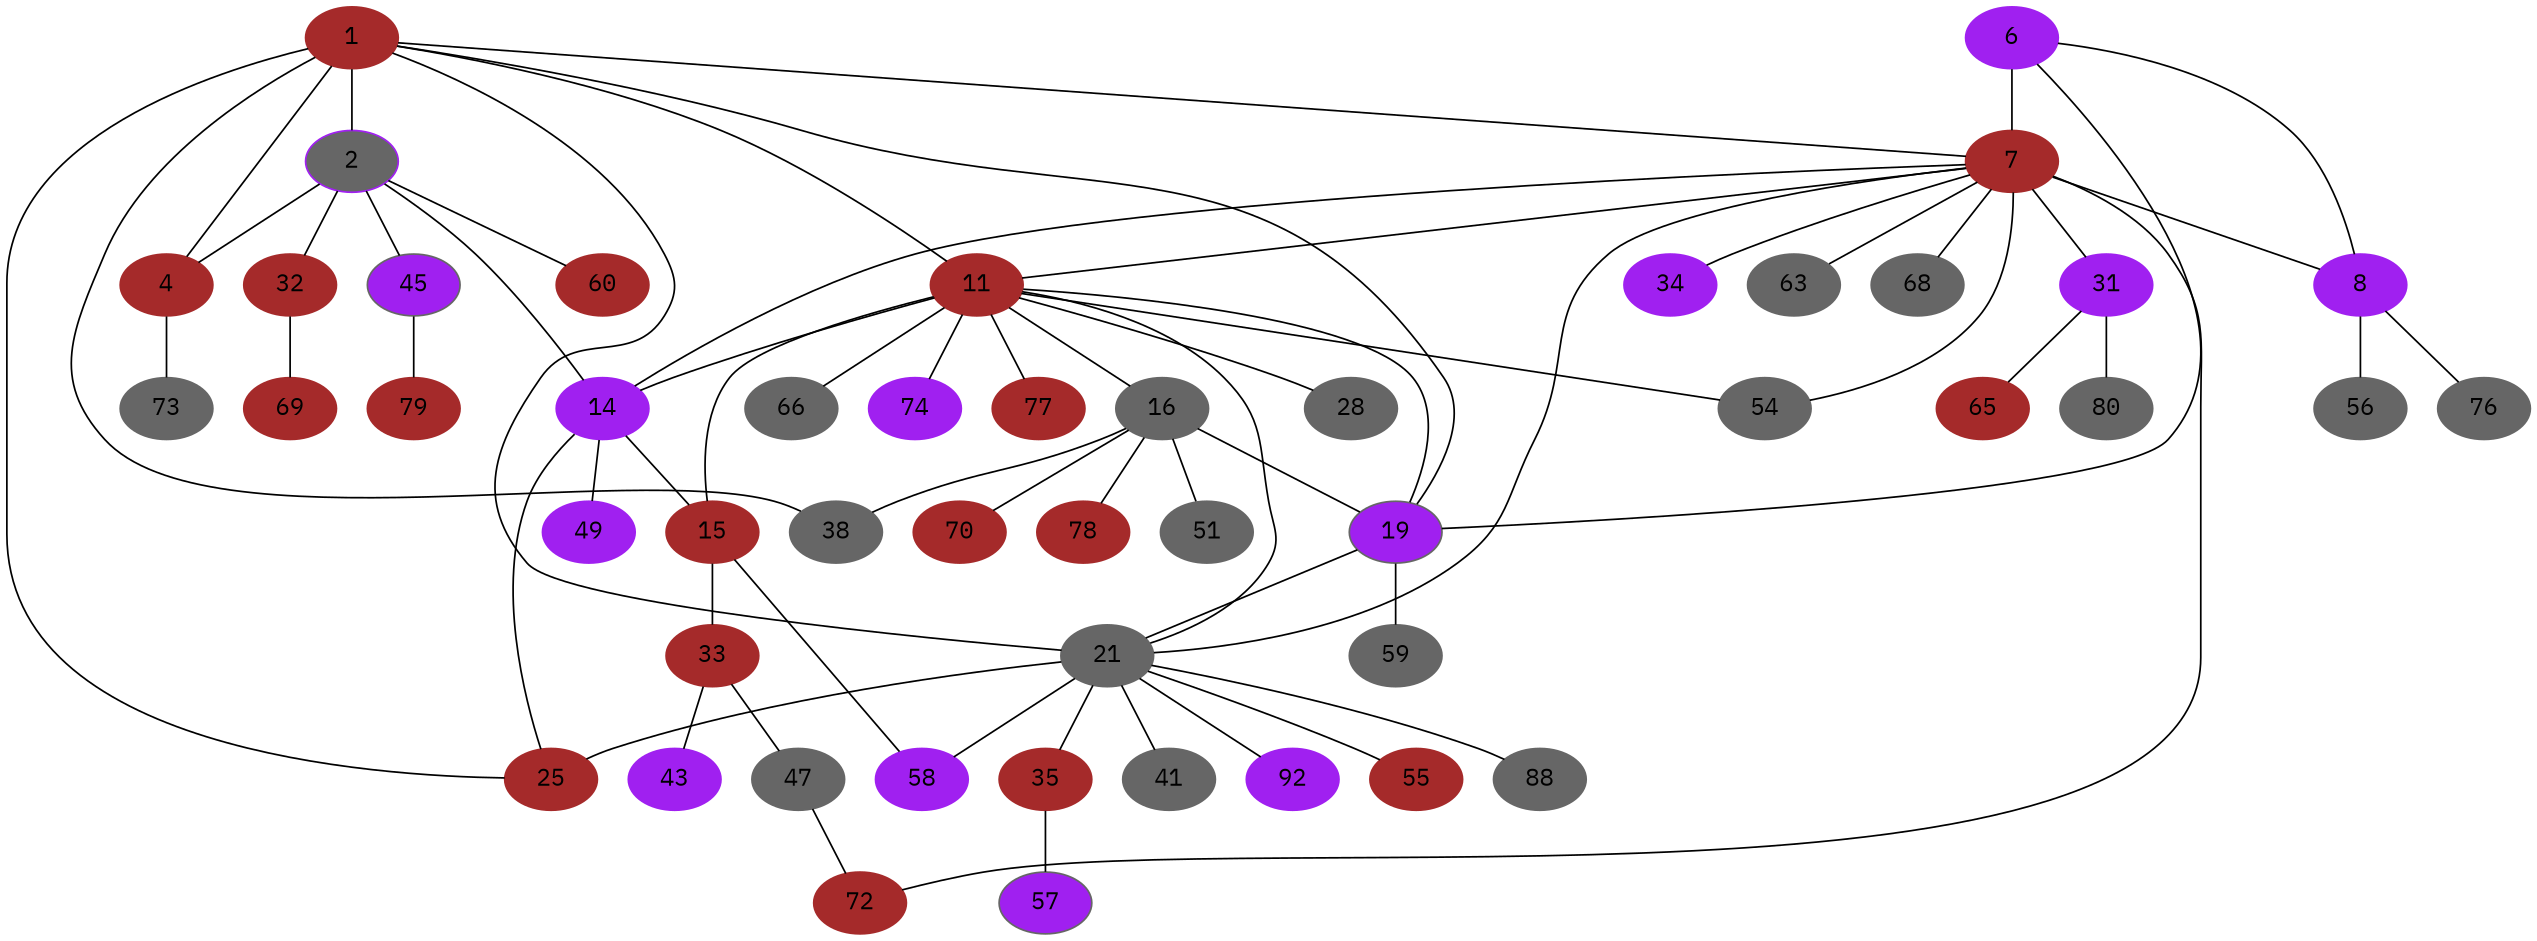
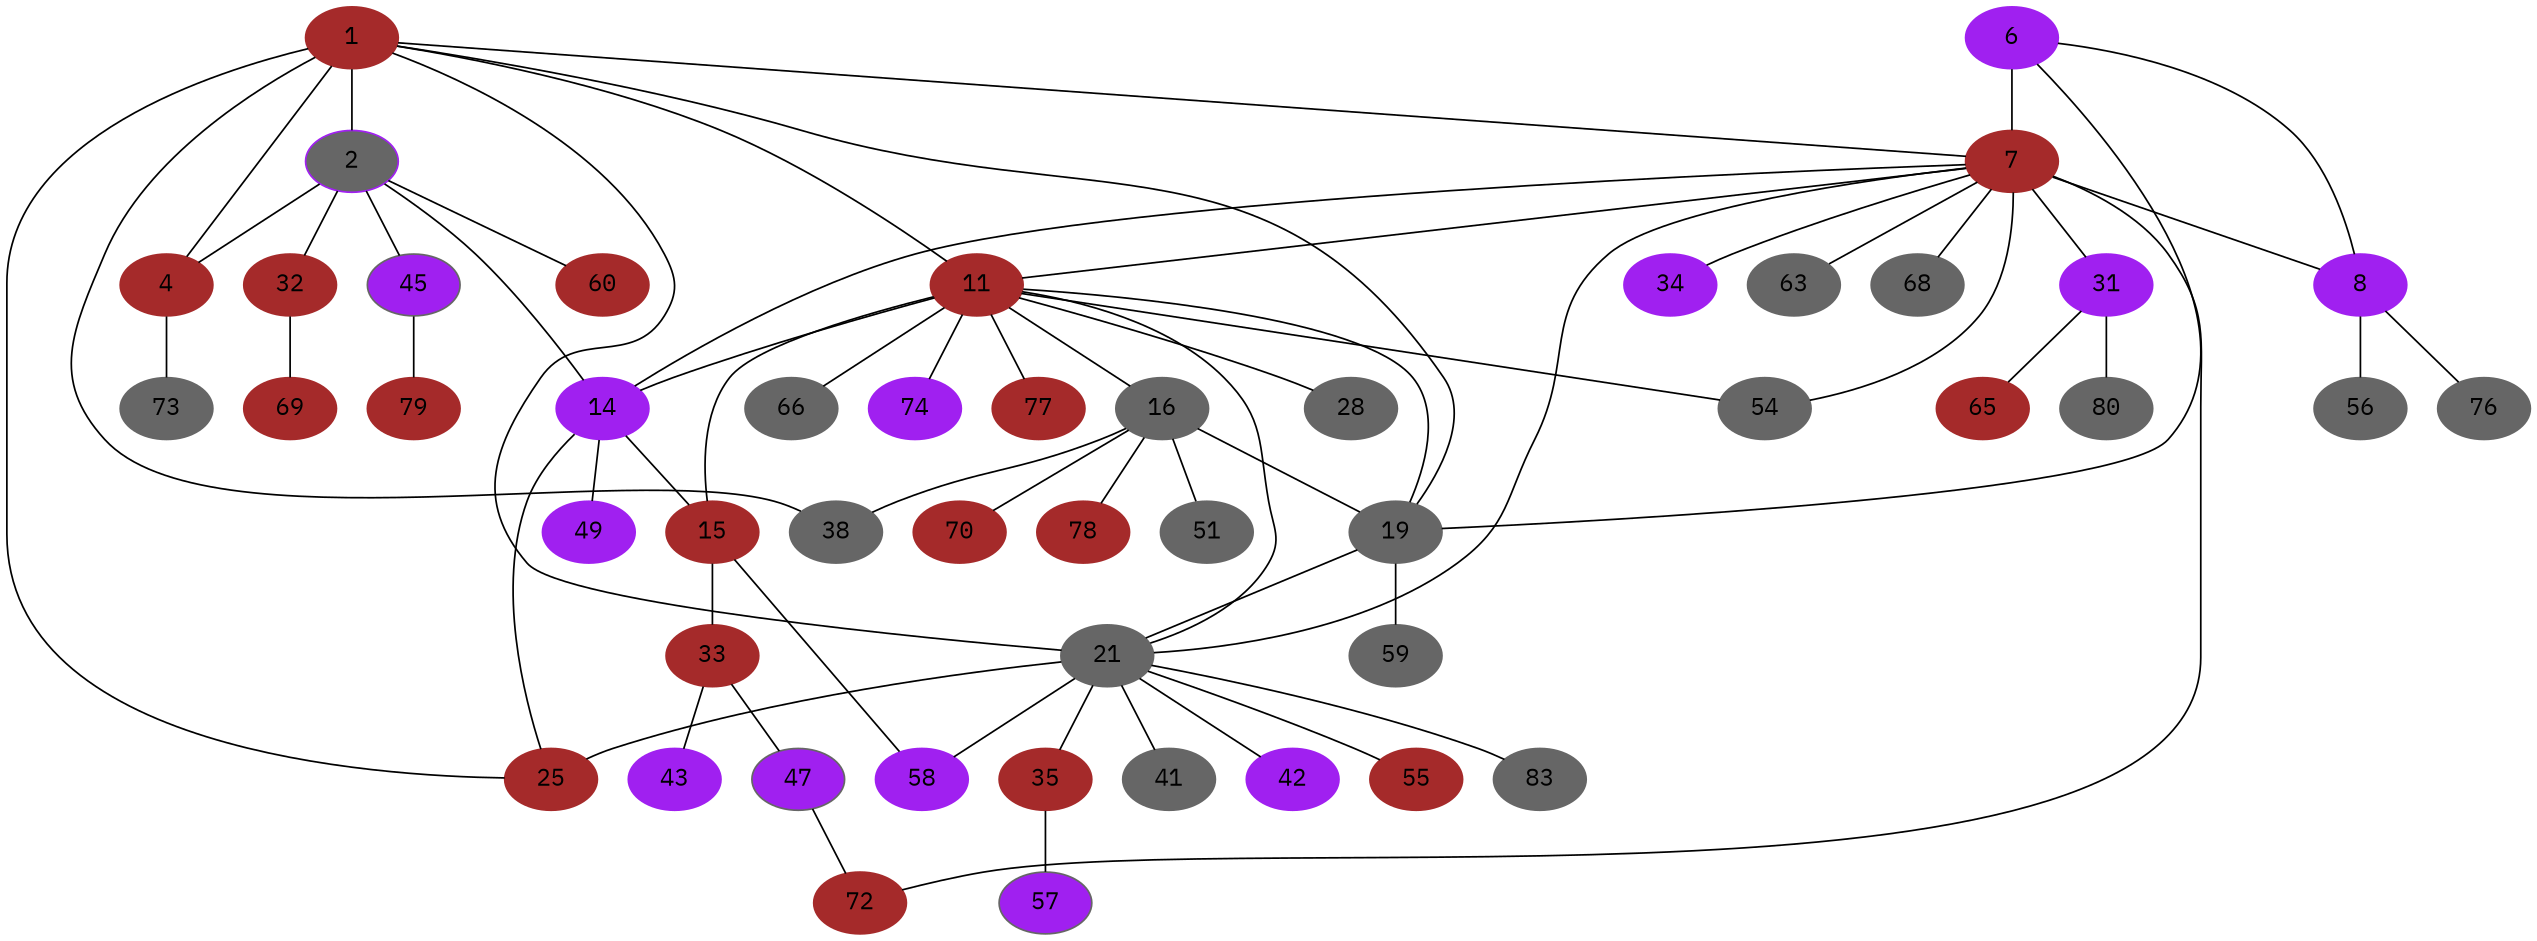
(1396, 532) -> (1396, 532)
(798, 779) -> (798, 779)
(1293, 779) -> (1293, 779)
(1540, 779) -> (1540, 779)
